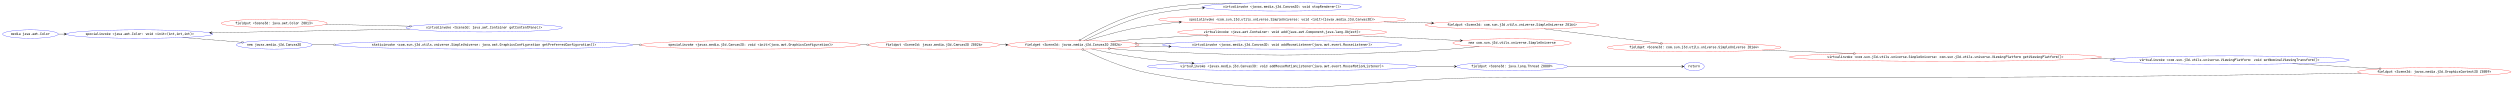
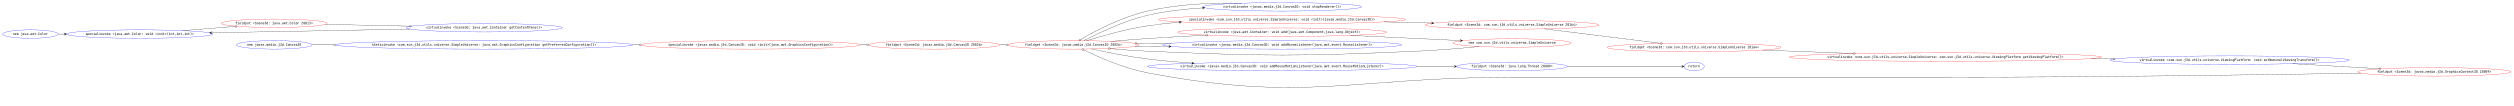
(30, 34) -> (30, 34)
(212, 40) -> (209, 29)
(1003, 45) -> (1003, 45)
